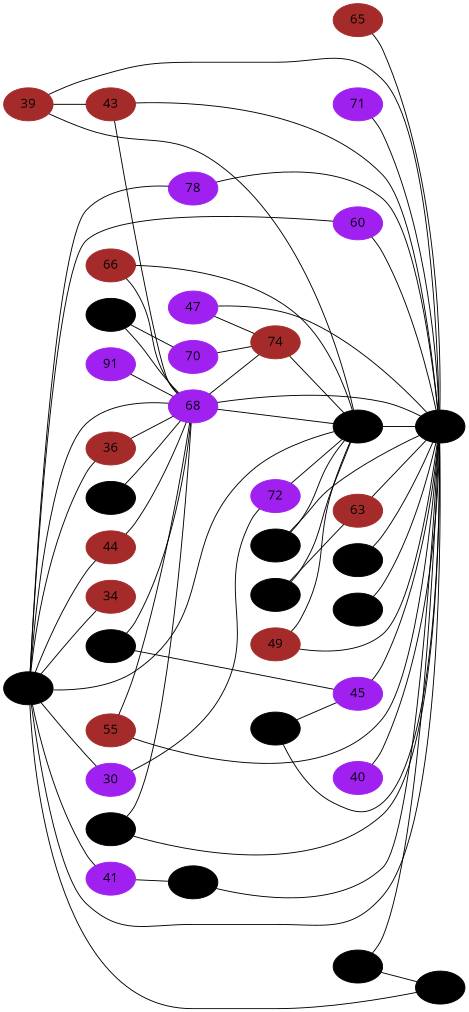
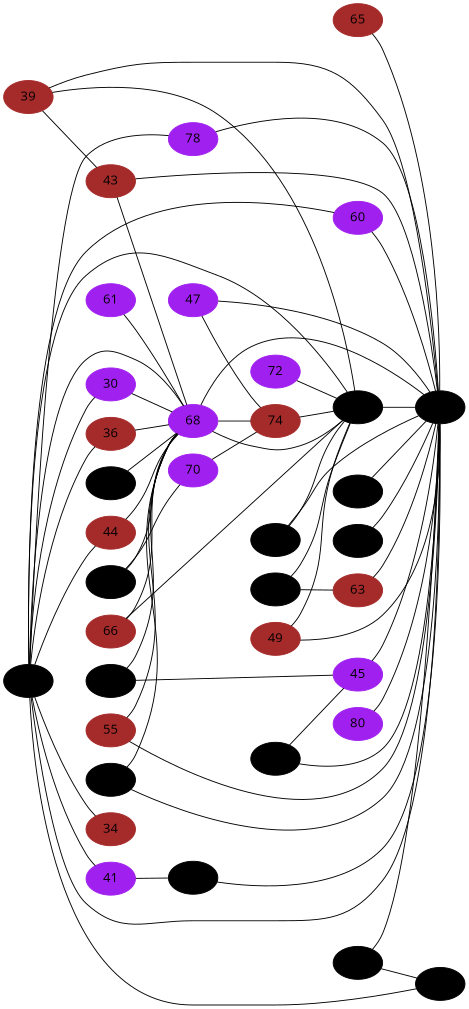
(358, 104) -> none
(111, 364) -> (111, 300)
(234, 660) -> (152, 403)
(358, 778) -> (358, 724)
